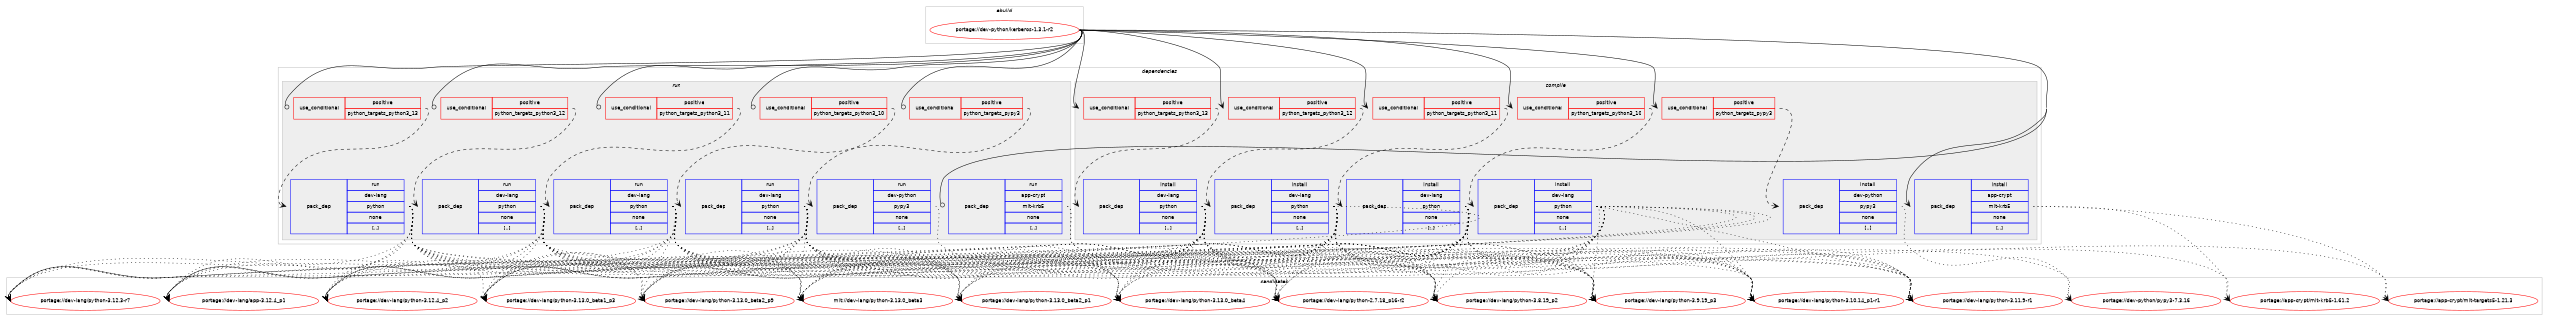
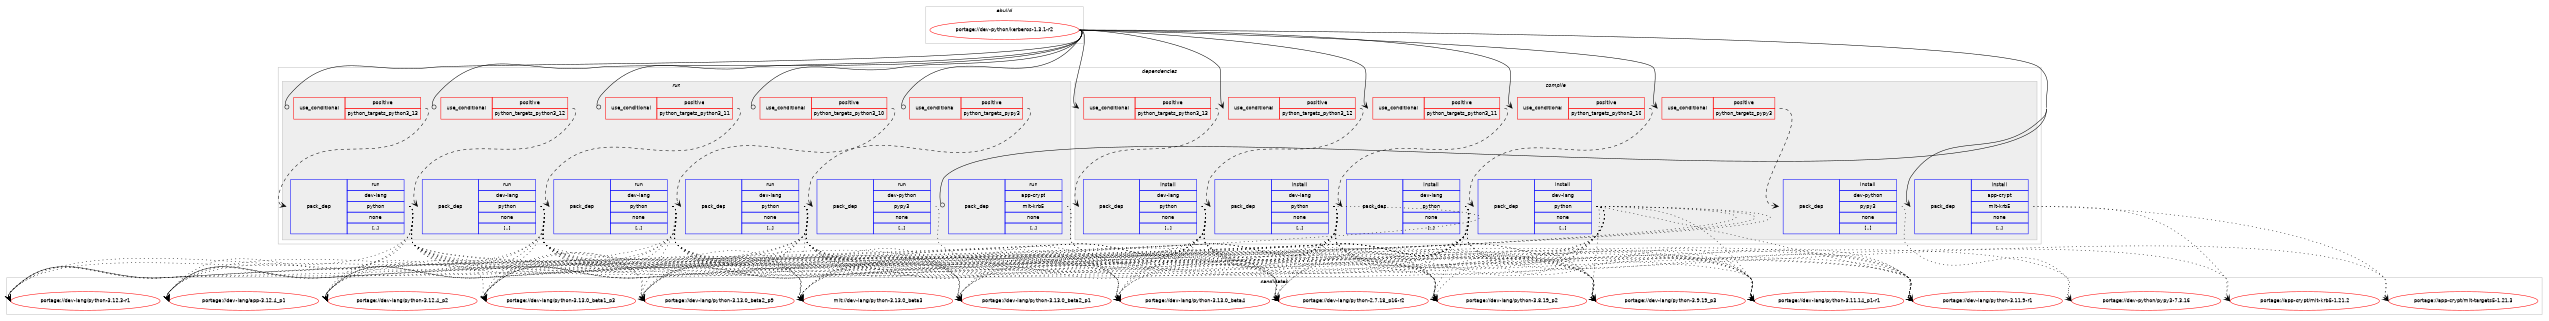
(85, 301) -> (85, 301)
(1829, 301) -> (1829, 301)
(2305, 301) -> (2305, 301)
